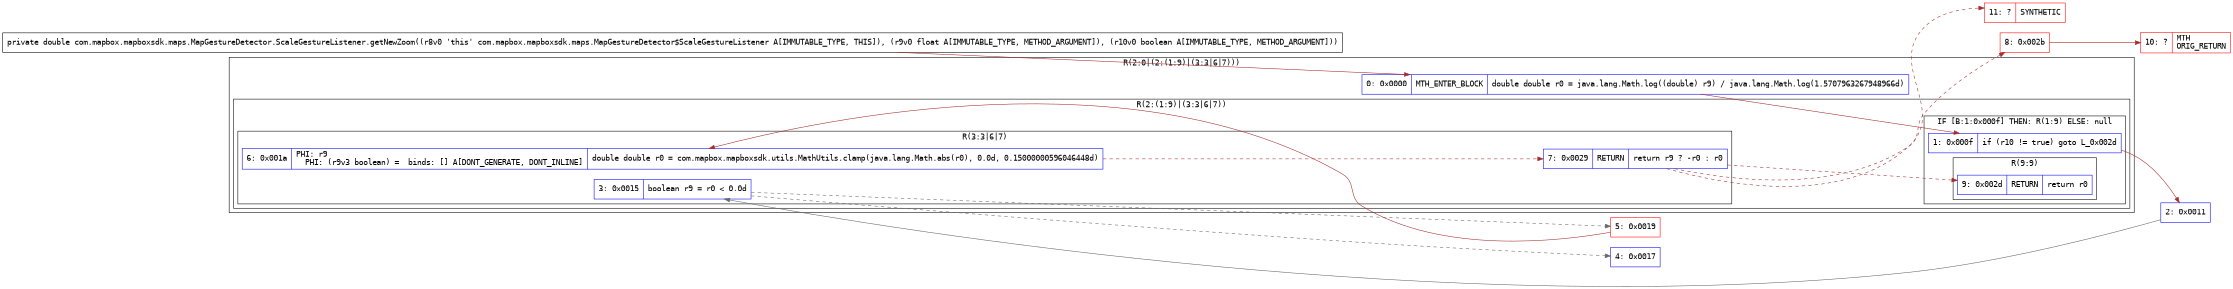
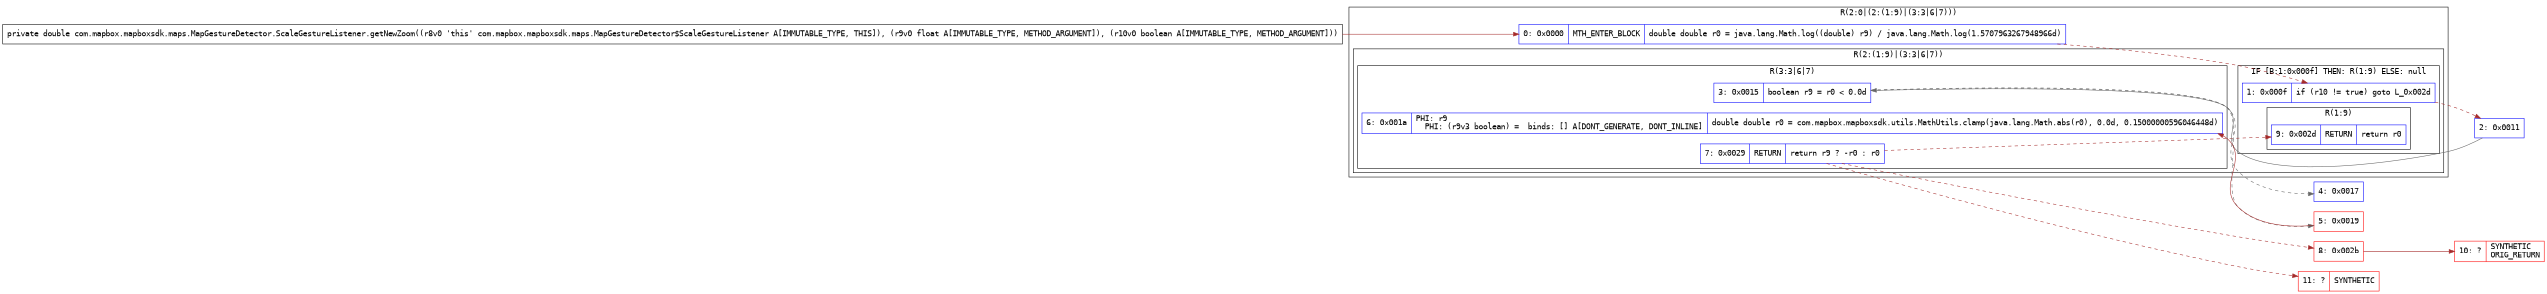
(2183, 38) -> (2511, 247)
(1827, 113) -> (2181, 57)
(1320, 159) -> none
(2025, 164) -> (2339, 114)
(2153, 169) -> (2456, 108)
